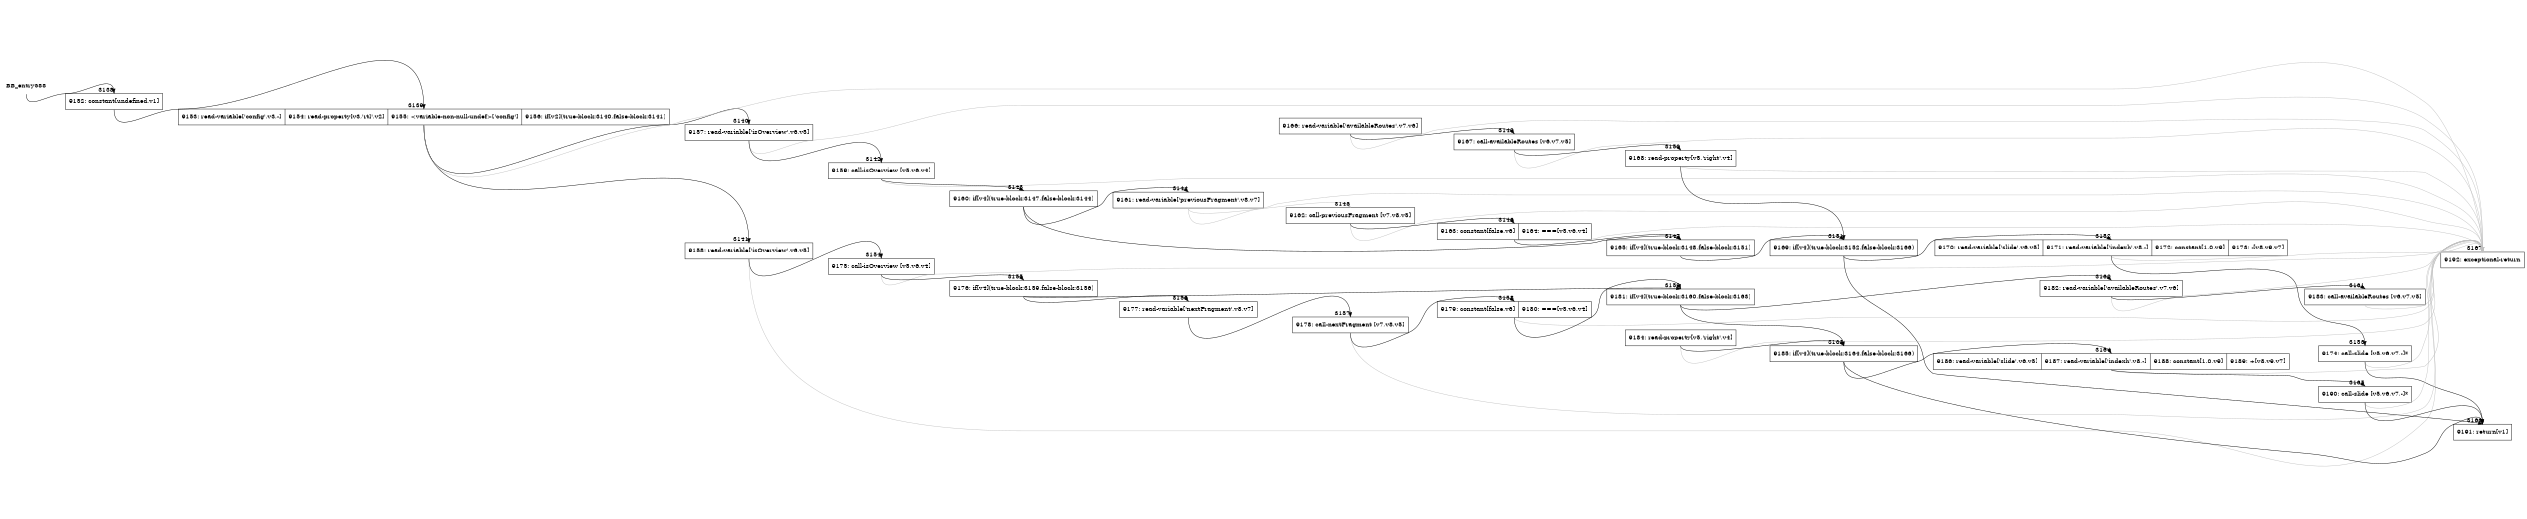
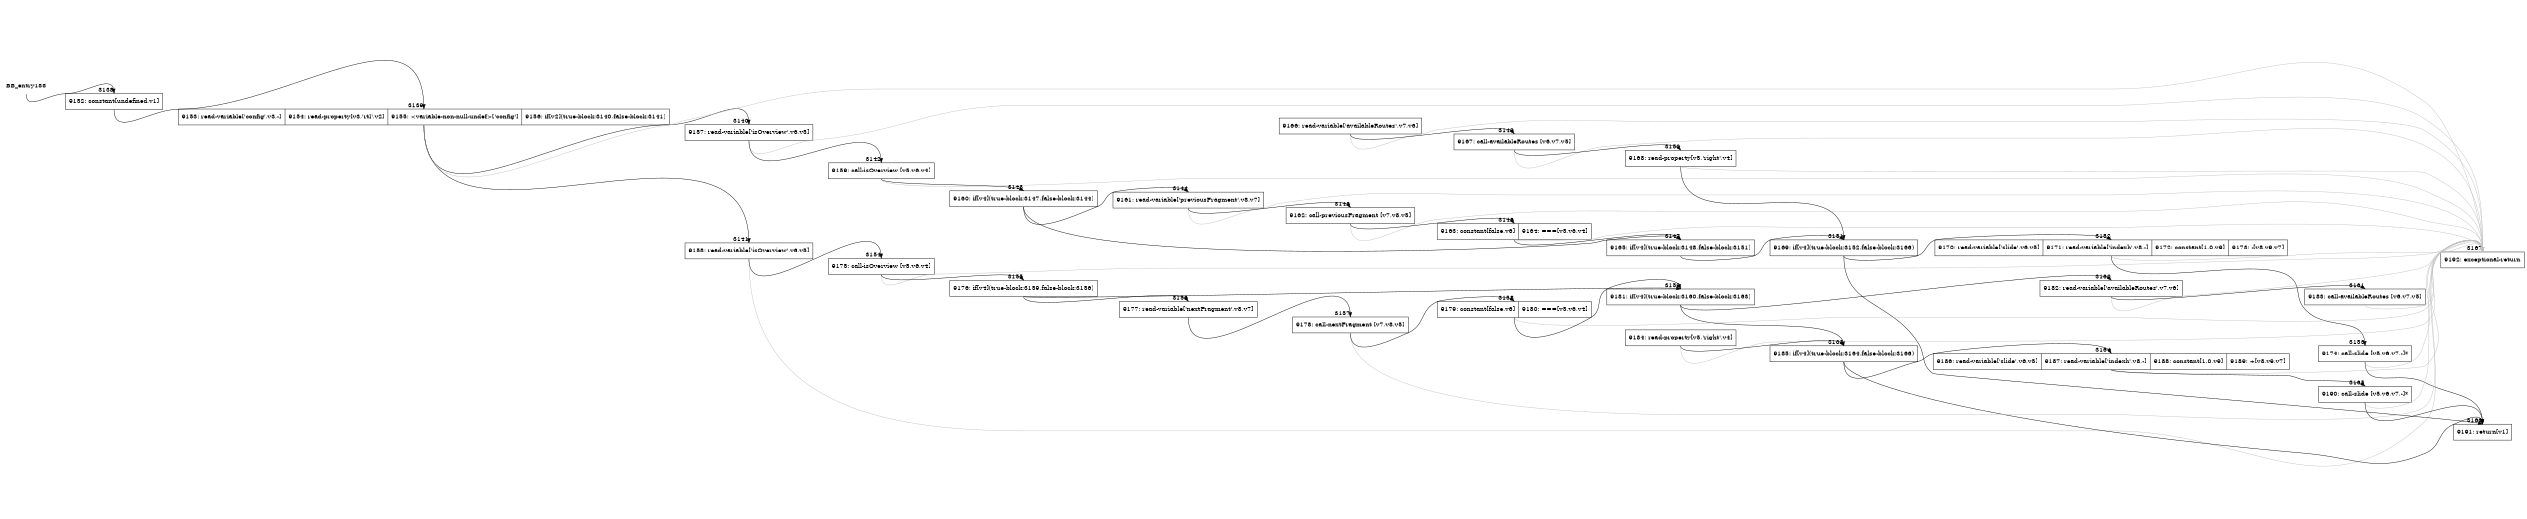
(26, 86) -> (26, 86)
(1275, 207) -> (1275, 207)
